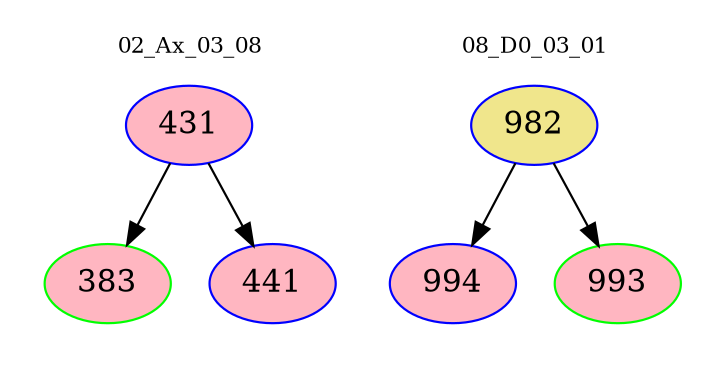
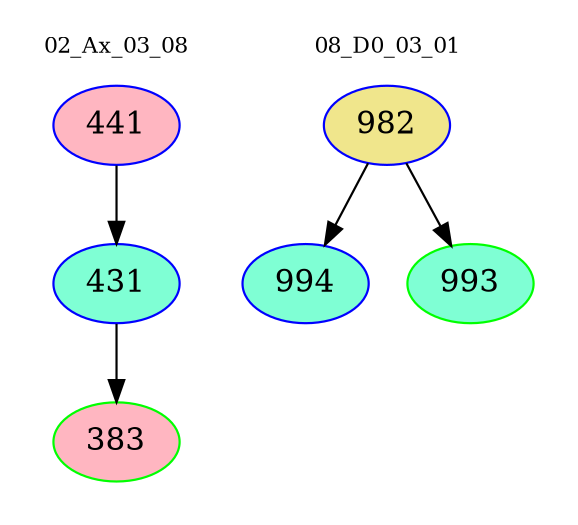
(189, 125) -> (117, 284)
(226, 195) -> (117, 194)
(453, 284) -> (306, 284)
(618, 284) -> (471, 284)
